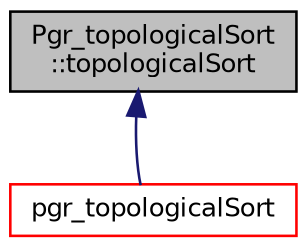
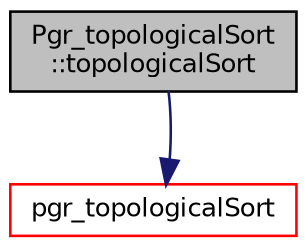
(137, 151) -> (171, 125)
